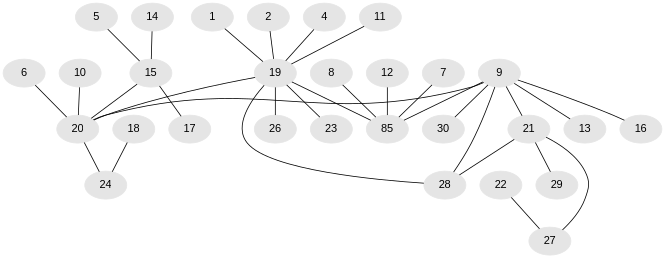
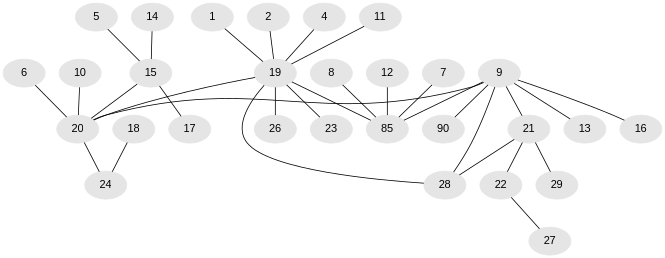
(443, 129) -> (443, 129)
(588, 178) -> (515, 157)
